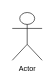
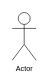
(27, 36) -> (24, 36)
